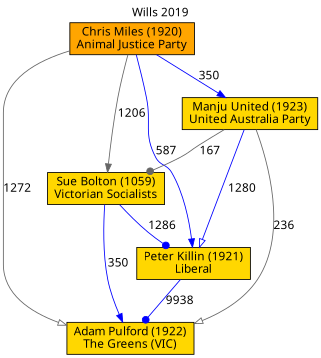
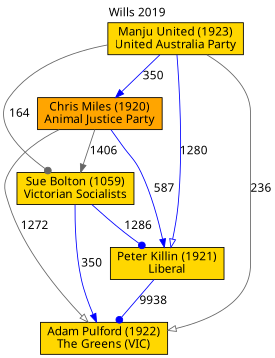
(187, 74) -> (141, 73)
(132, 114) -> (104, 151)
(210, 151) -> (19, 114)
